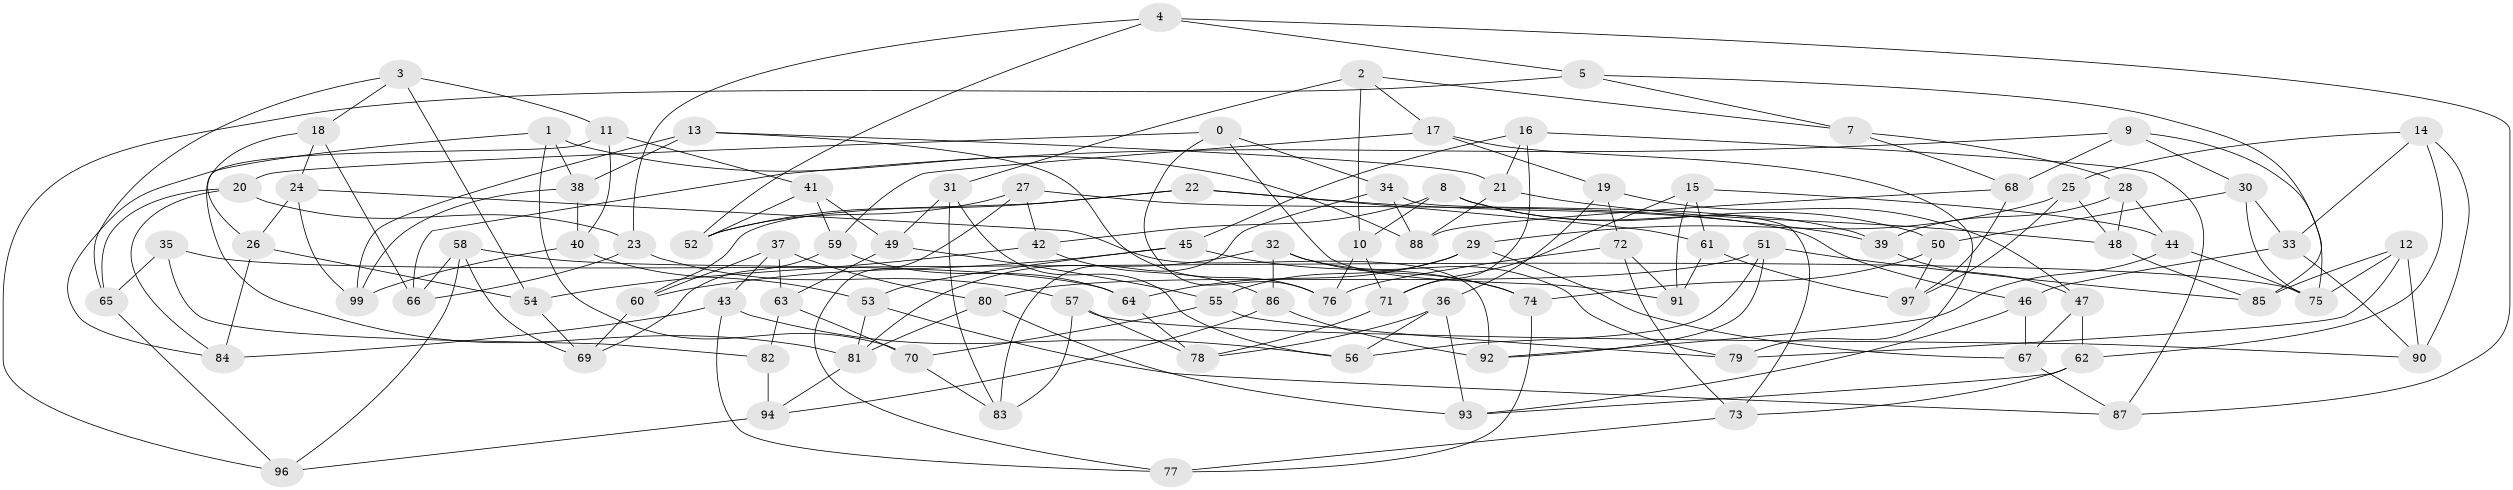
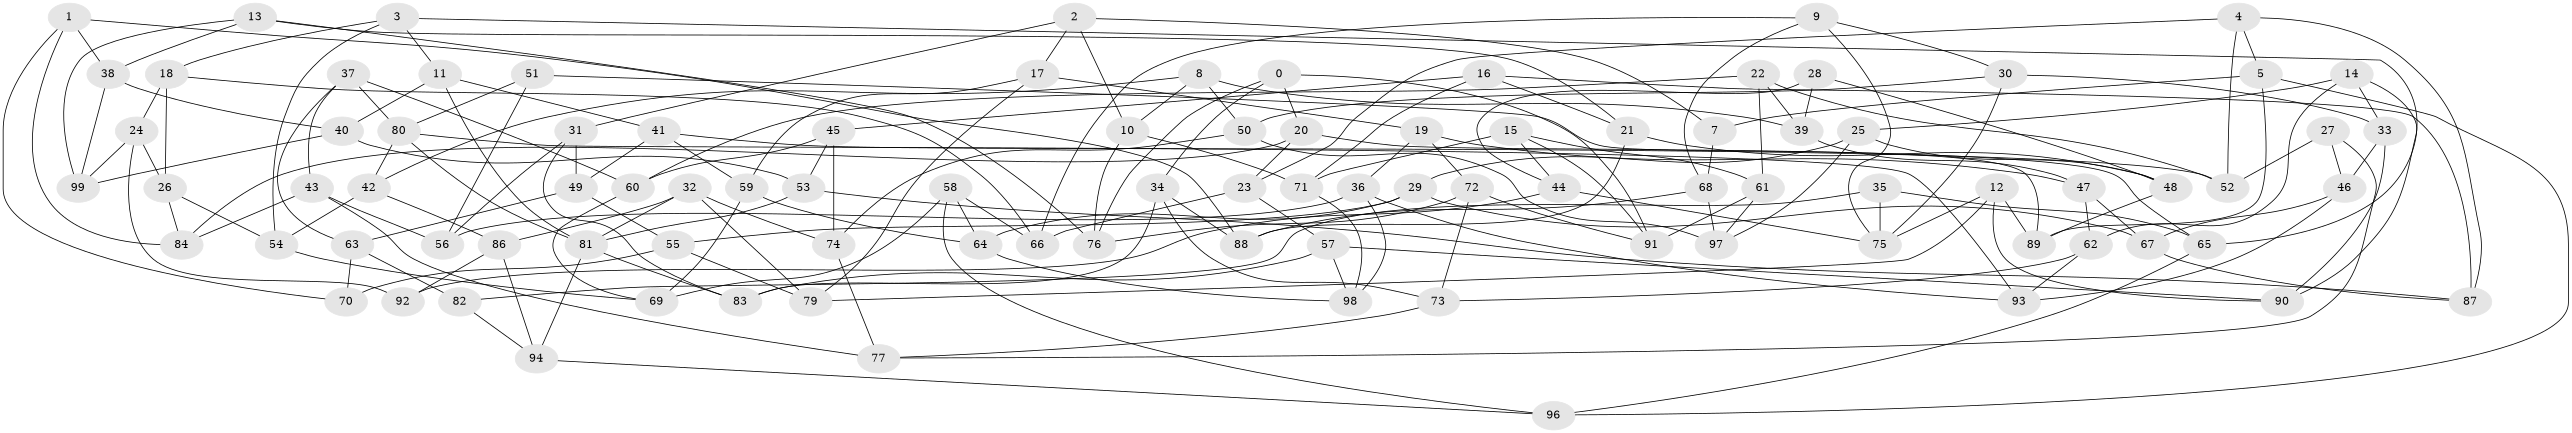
(1992, 149) -> none
(1031, 217) -> (384, 160)
(2259, 302) -> (2034, 245)
(1694, 335) -> none
(1198, 359) -> (1351, 302)
(962, 391) -> (662, 275)
